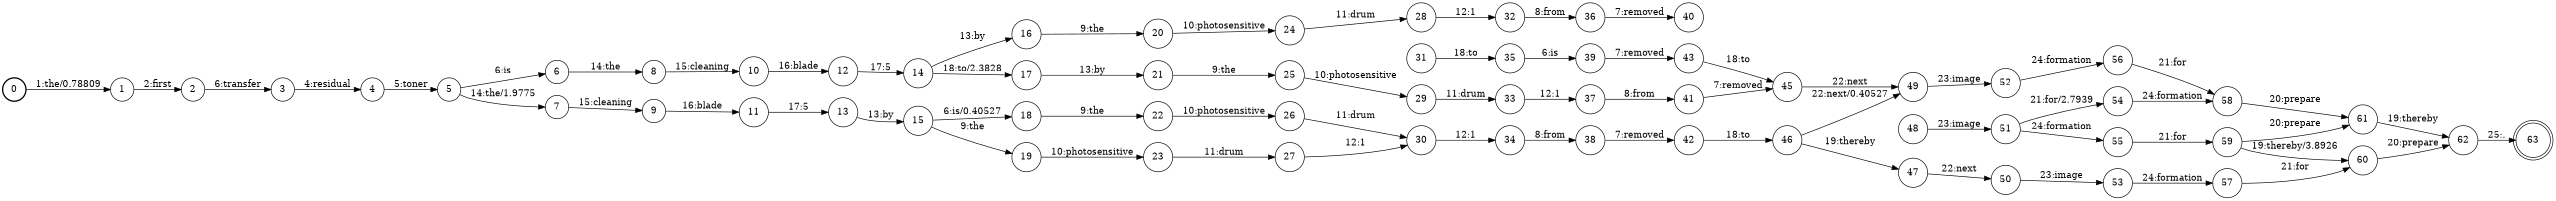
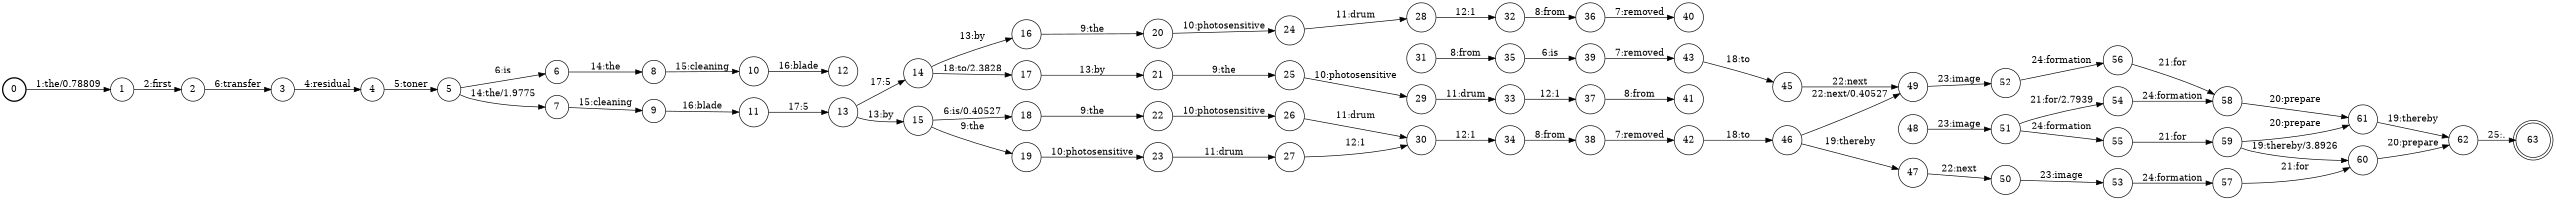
(1466, 53) -> (1466, 53)
(877, 72) -> (878, 94)
(1735, 94) -> none
